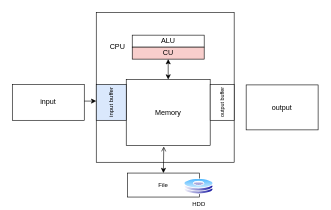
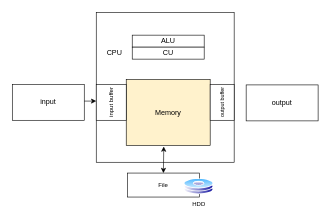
(117, 47) -> (114, 53)
(168, 53) -> (168, 53)
(168, 75) -> none
(111, 102) -> (111, 102)
(282, 107) -> (282, 103)
(168, 113) -> (168, 113)
(164, 151) -> (164, 151)
